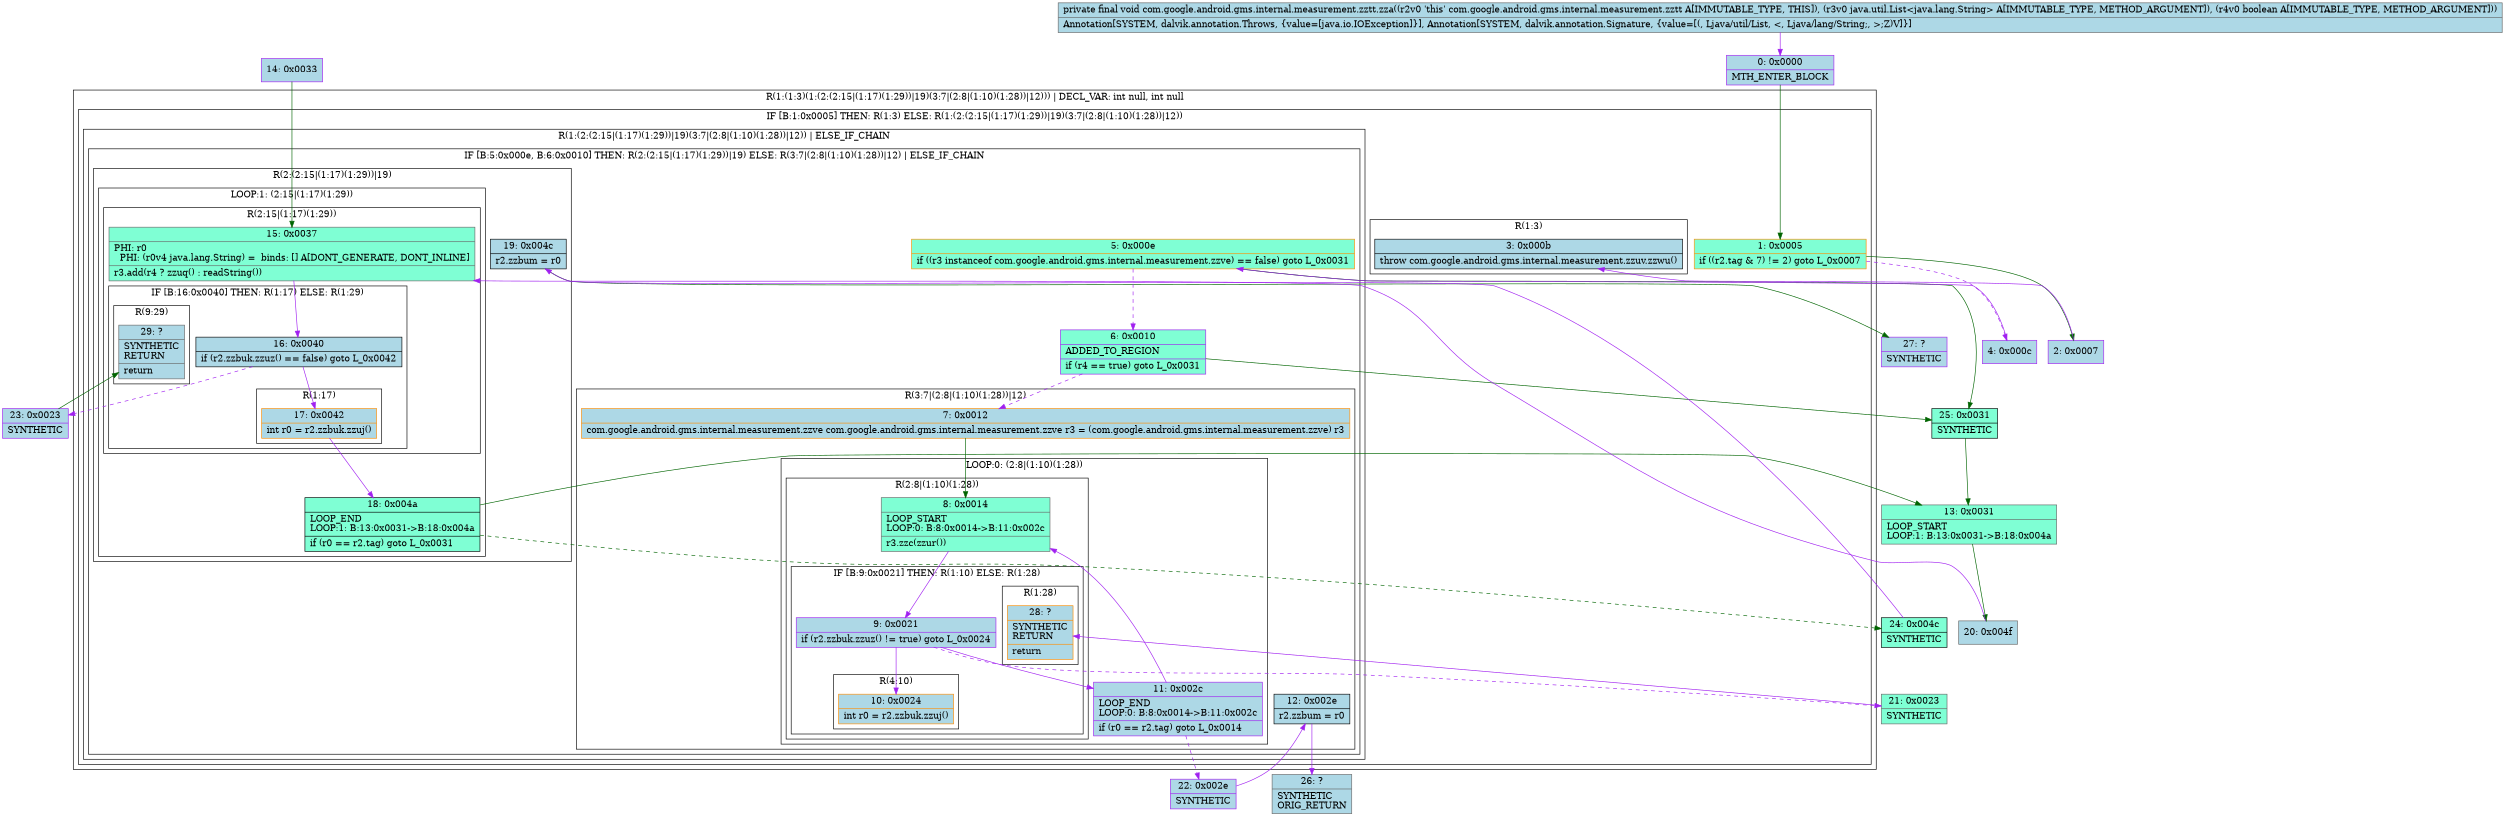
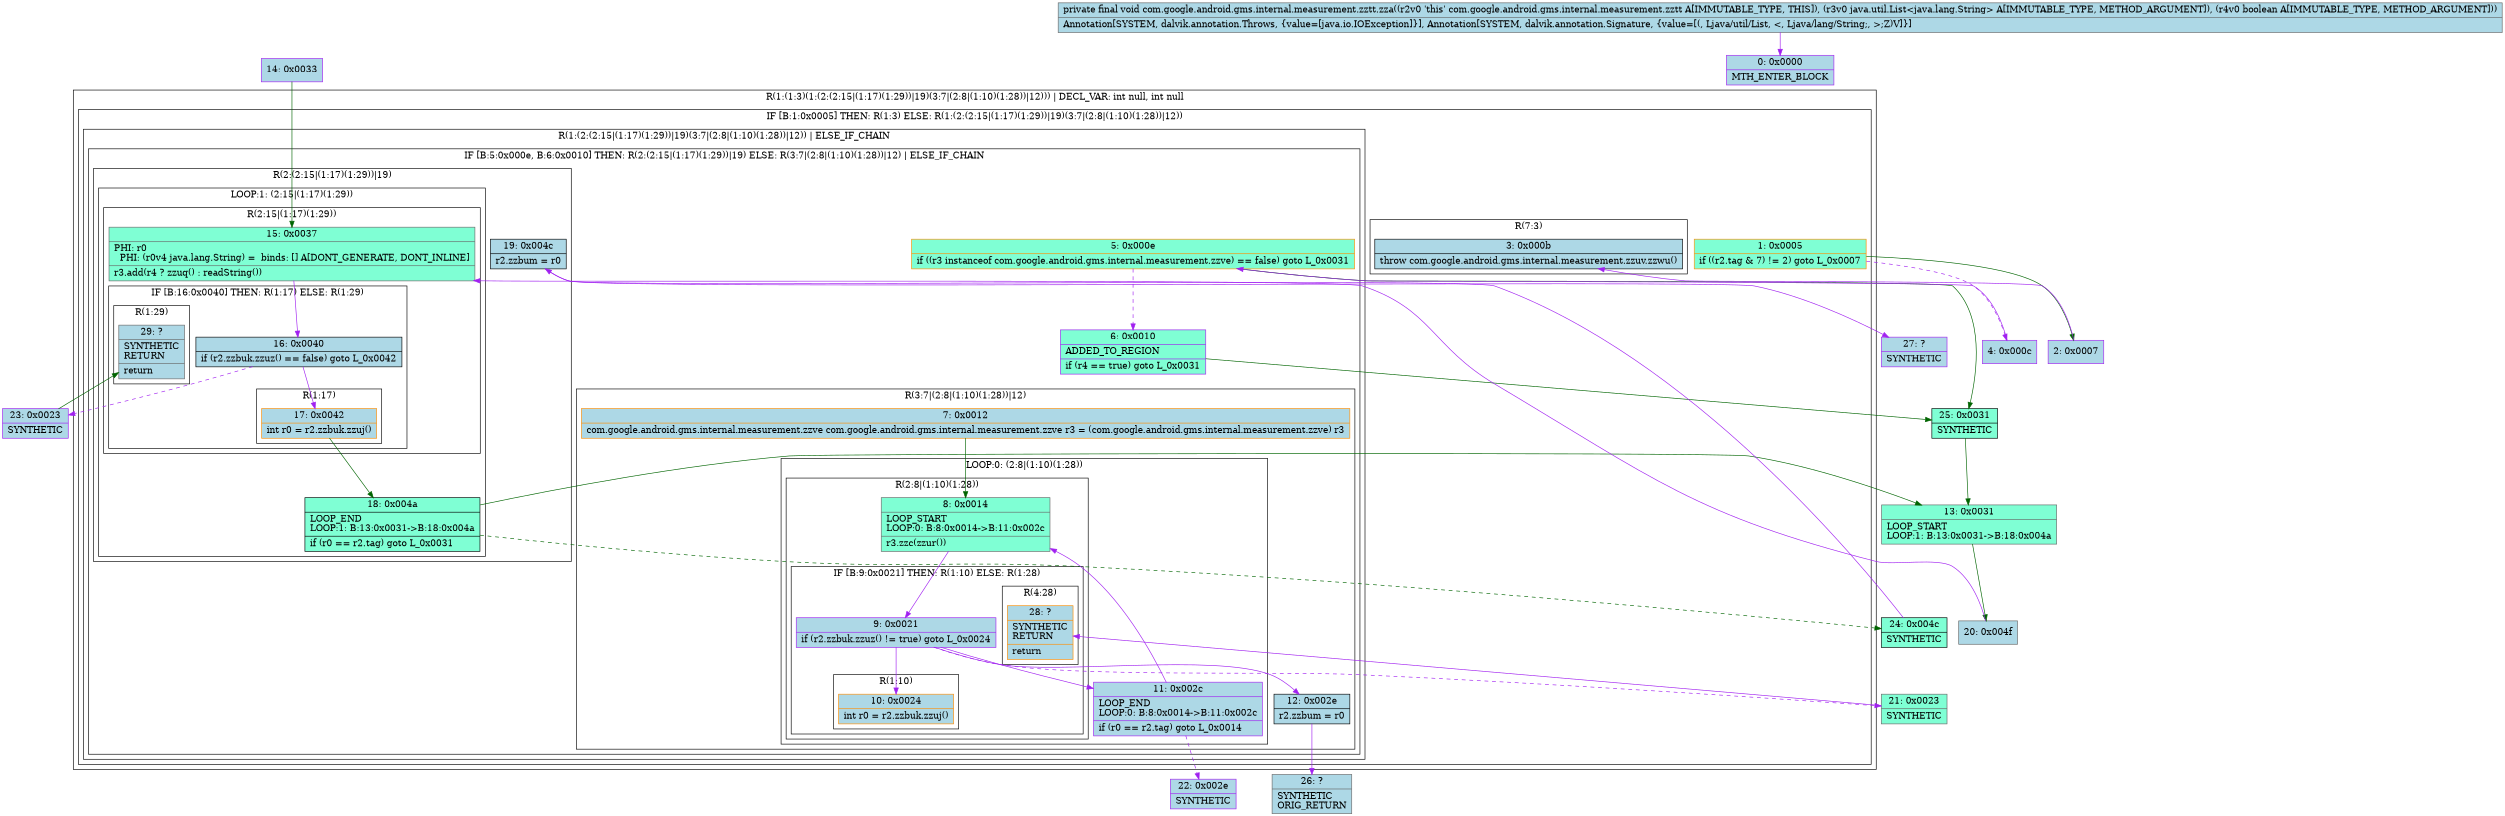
(1780, 159) -> none
(1529, 227) -> (1529, 227)
(1217, 284) -> (1217, 284)
(152, 313) -> (152, 313)
(1036, 393) -> none
(349, 465) -> (349, 465)
(1040, 593) -> (1040, 593)
(896, 682) -> (896, 682)
(1263, 774) -> (1116, 666)
